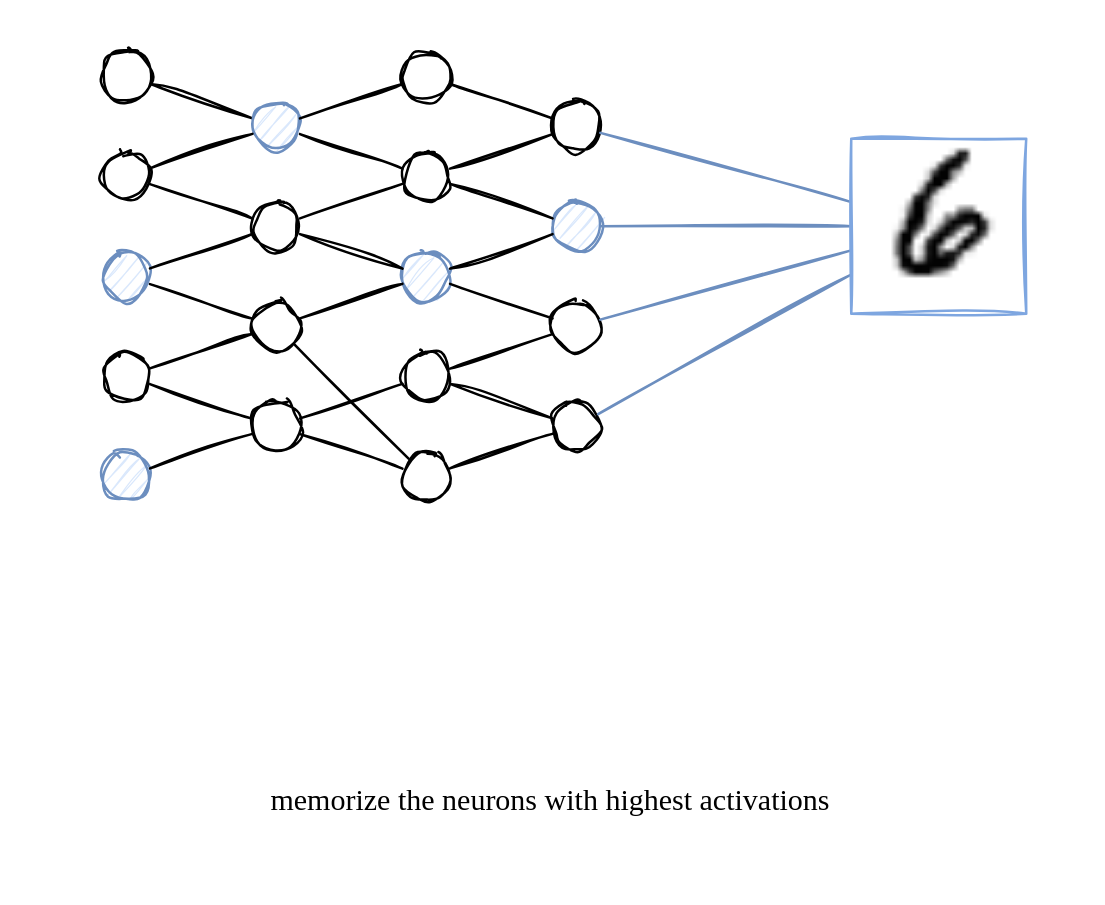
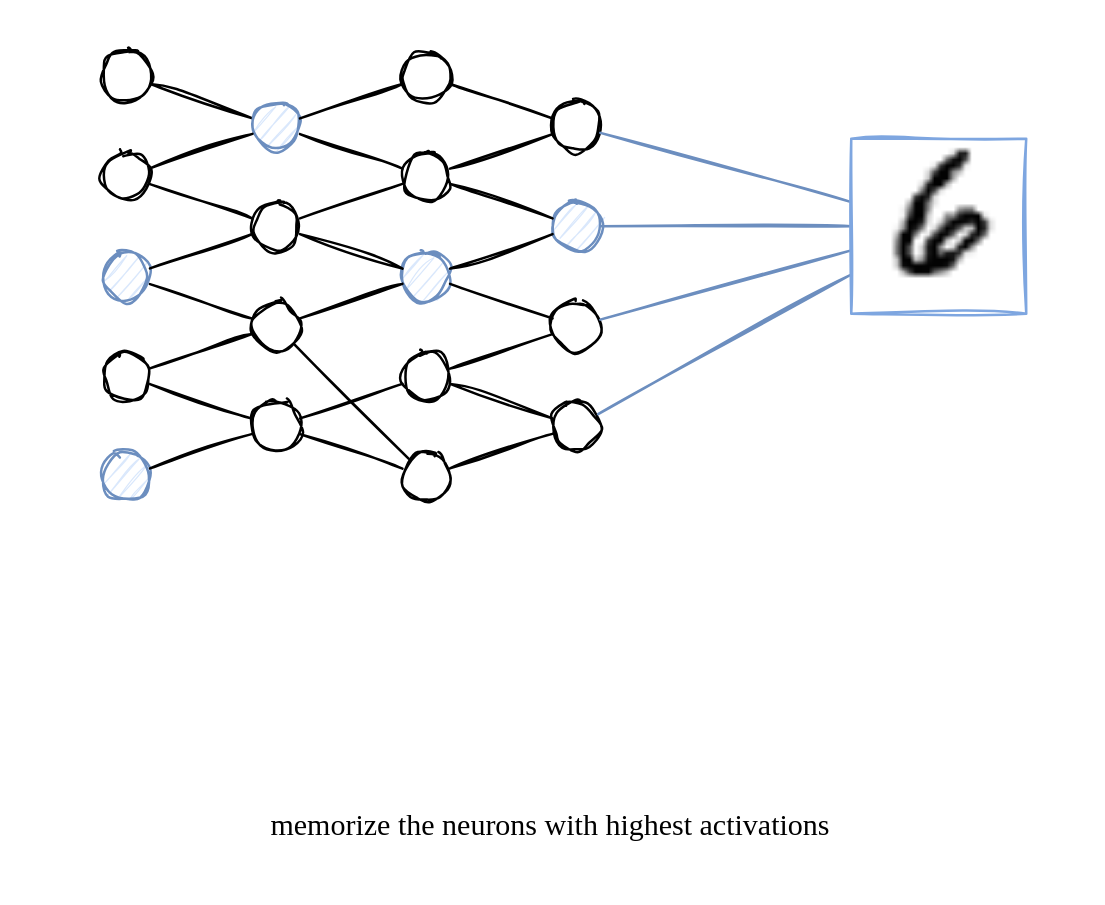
(551, 801) -> (551, 826)
